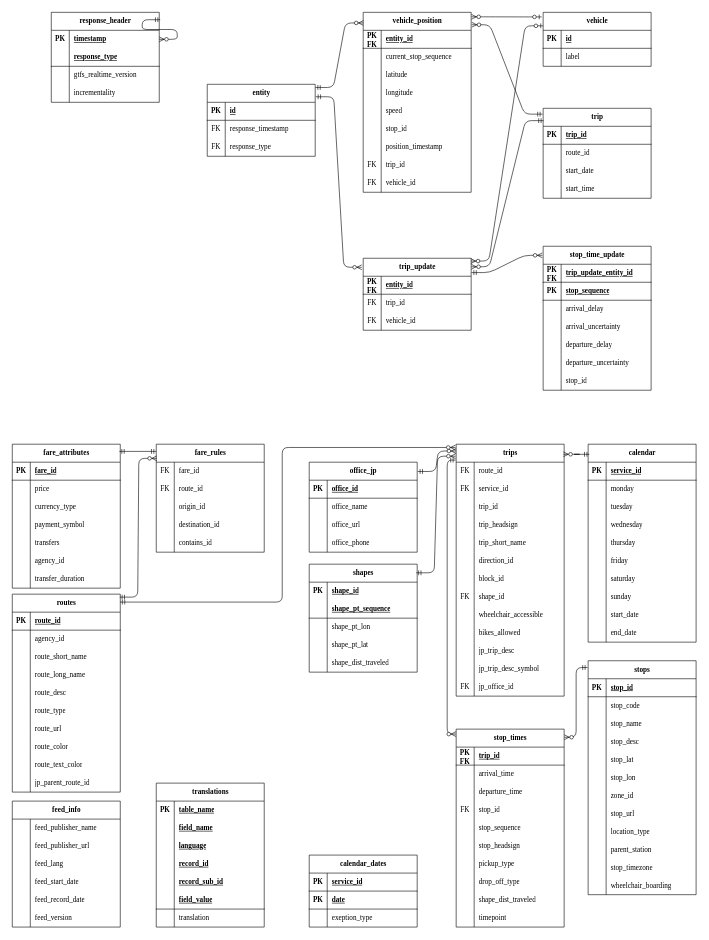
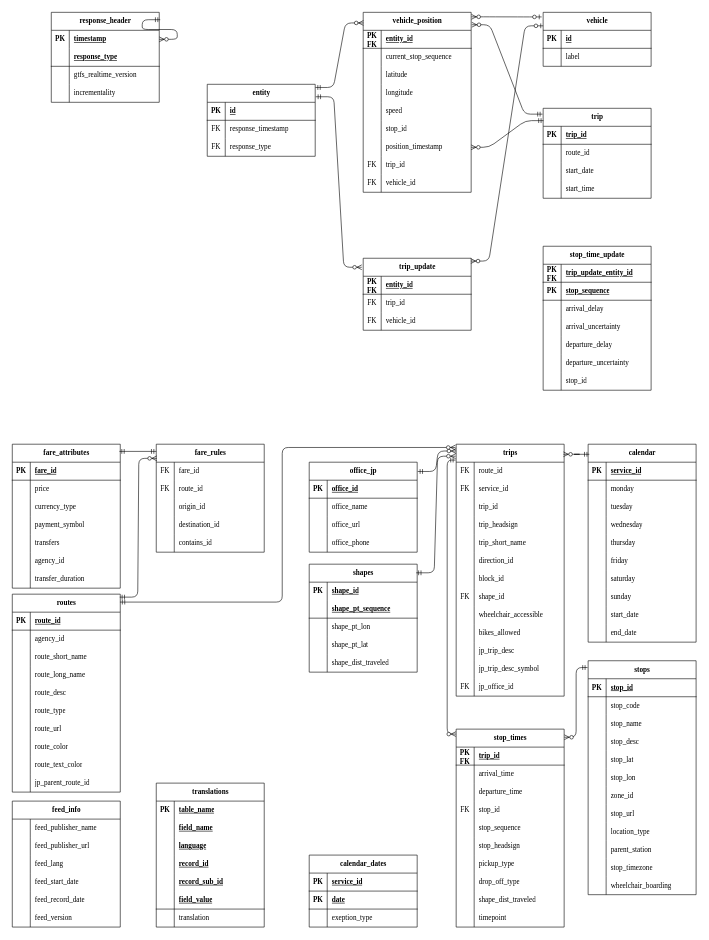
(506, 201) -> (502, 138)
(507, 264) -> none
